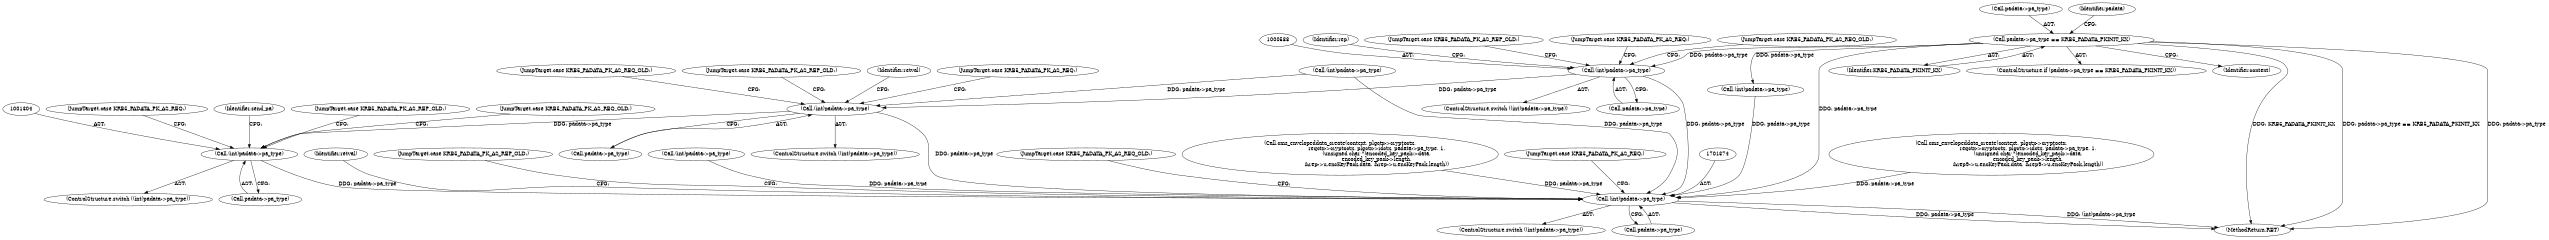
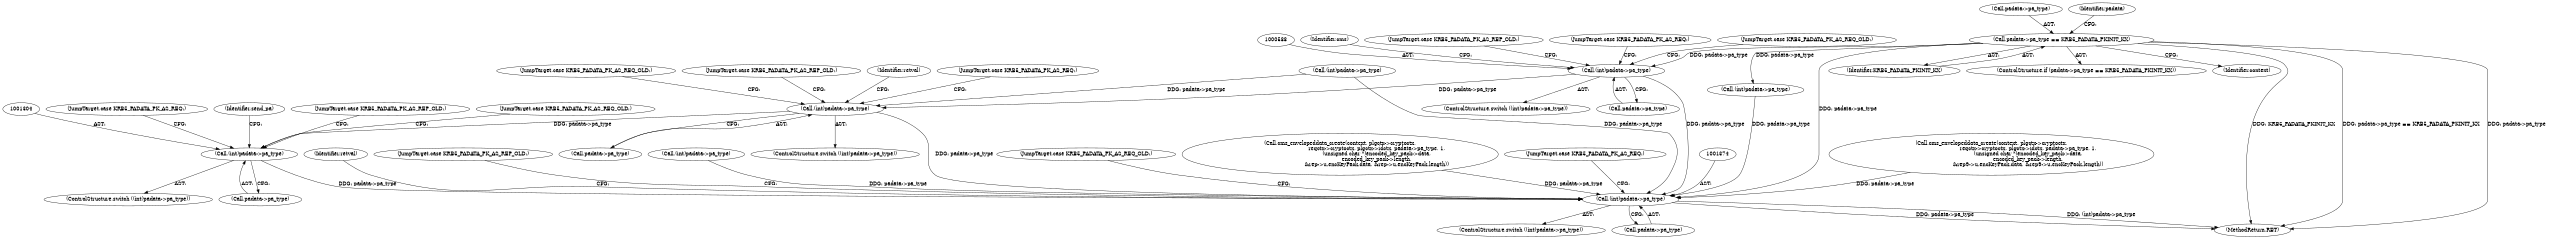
(1331, 40) -> (1330, 40)
(1718, 154) -> (1718, 154)
